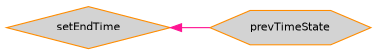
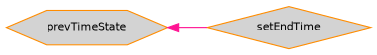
(196, 28) -> (193, 28)
